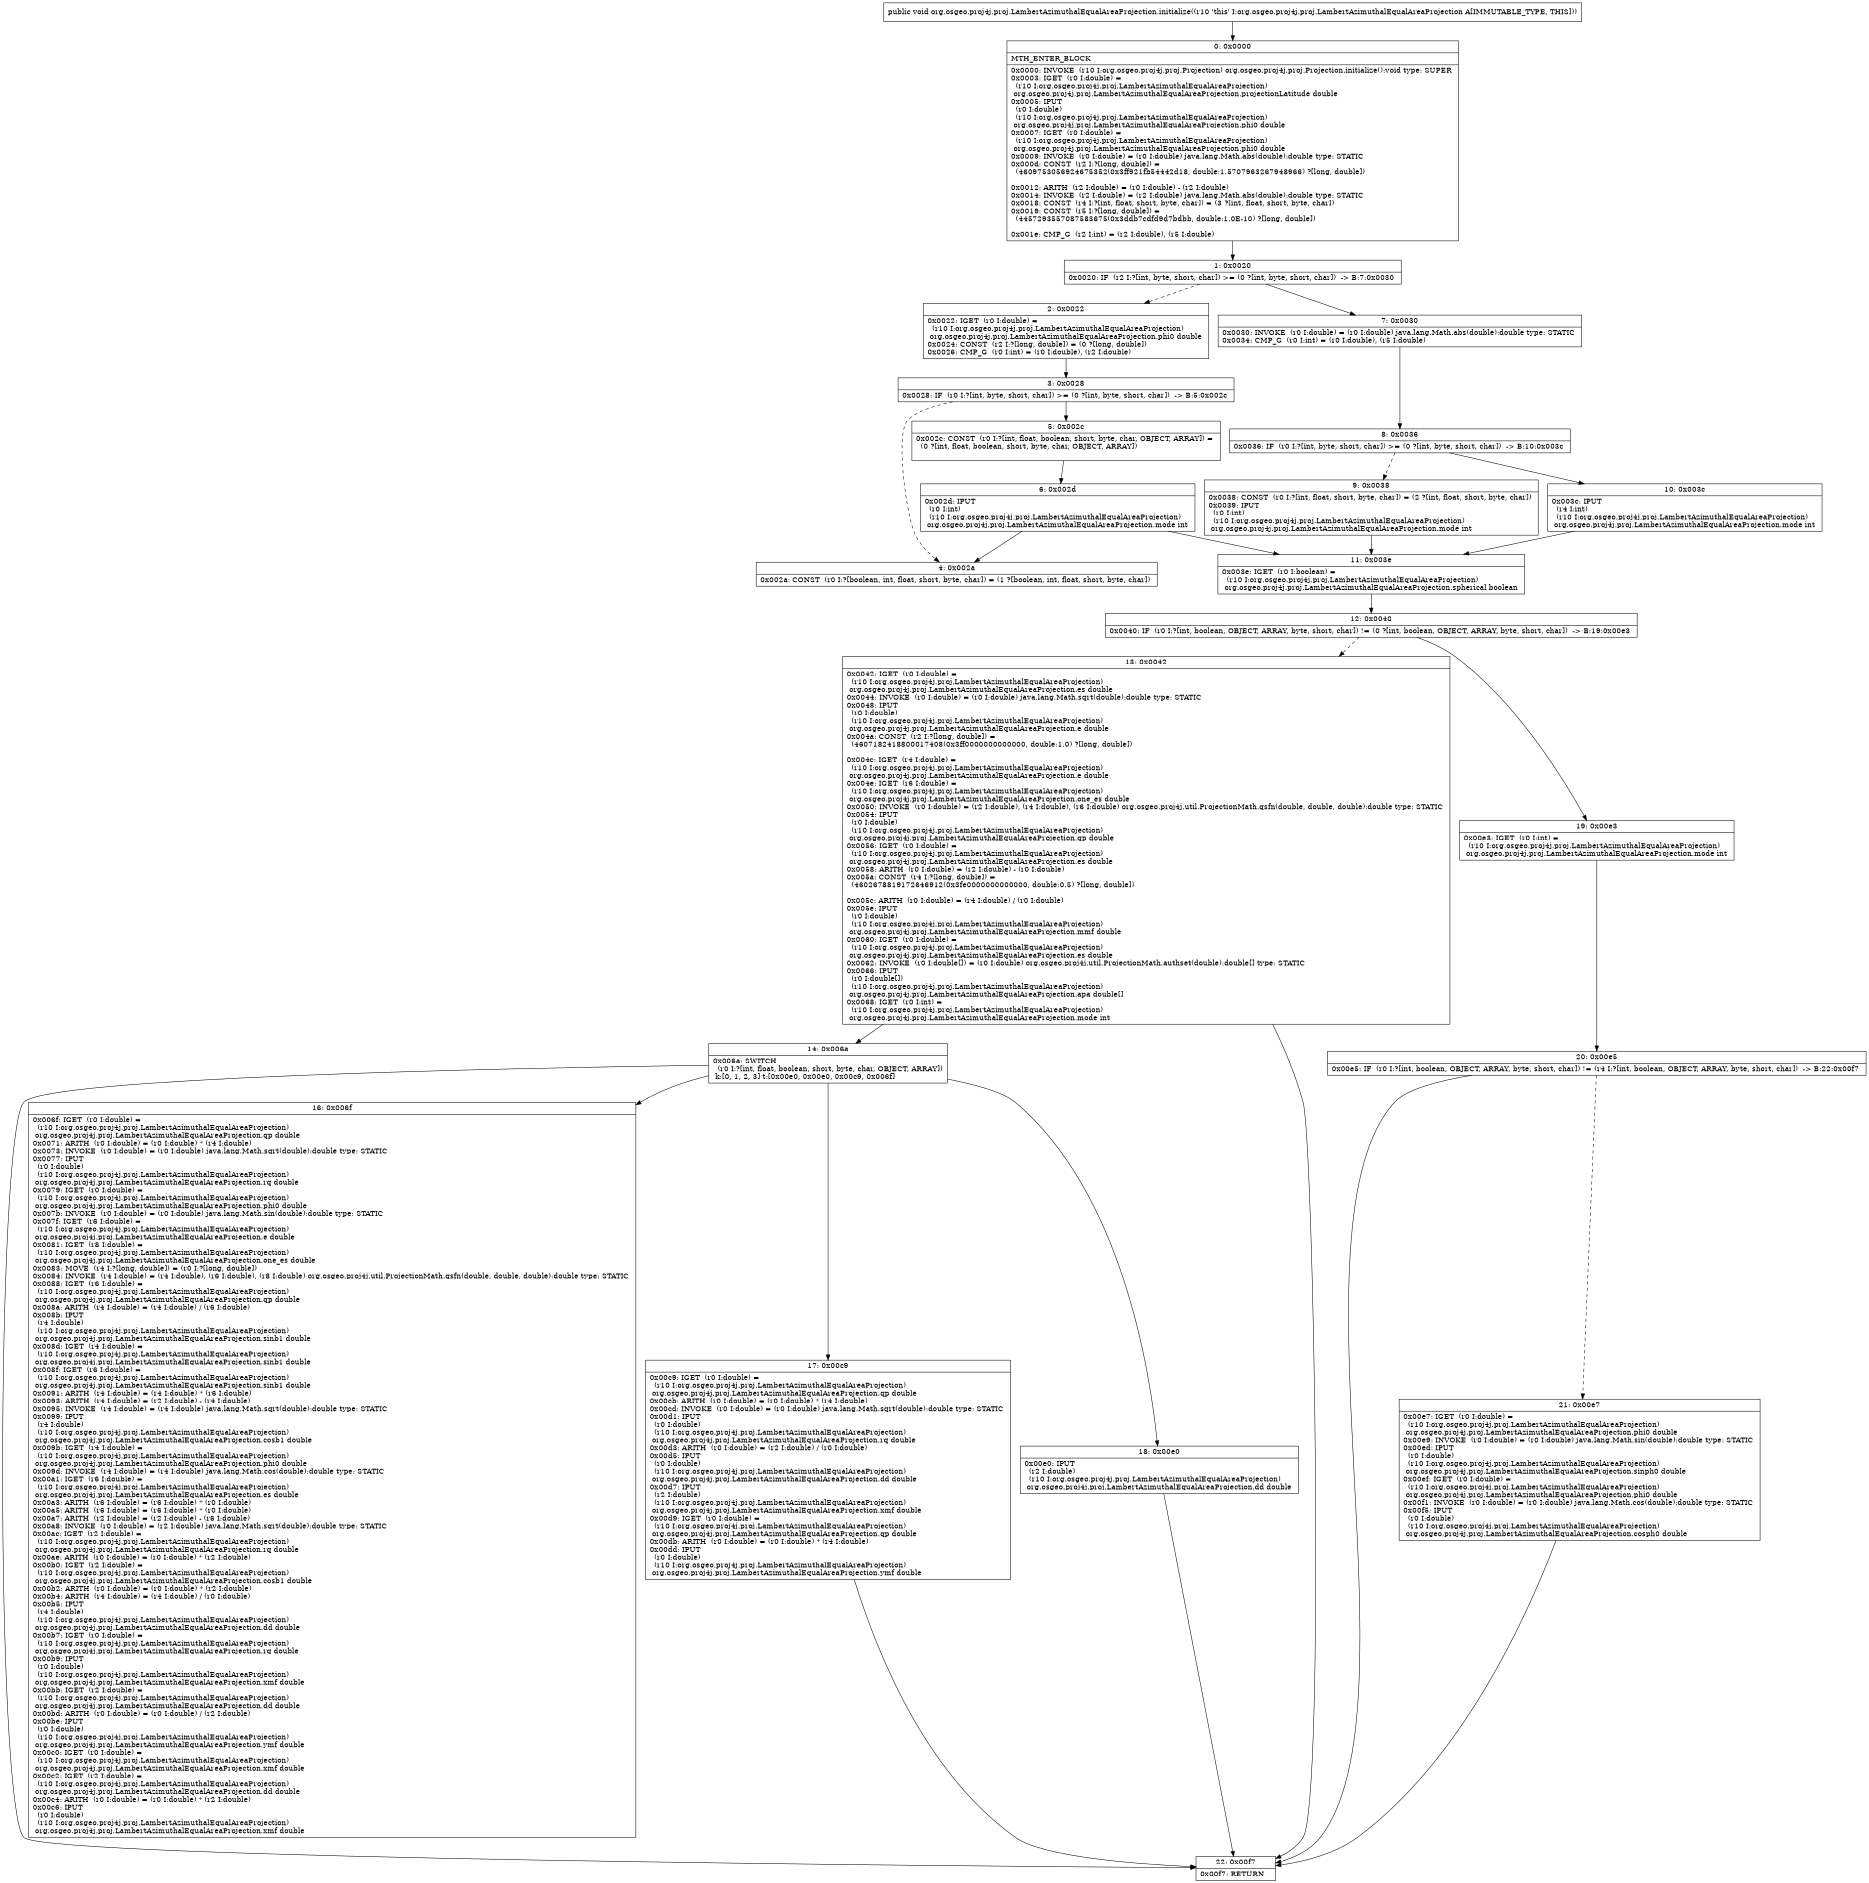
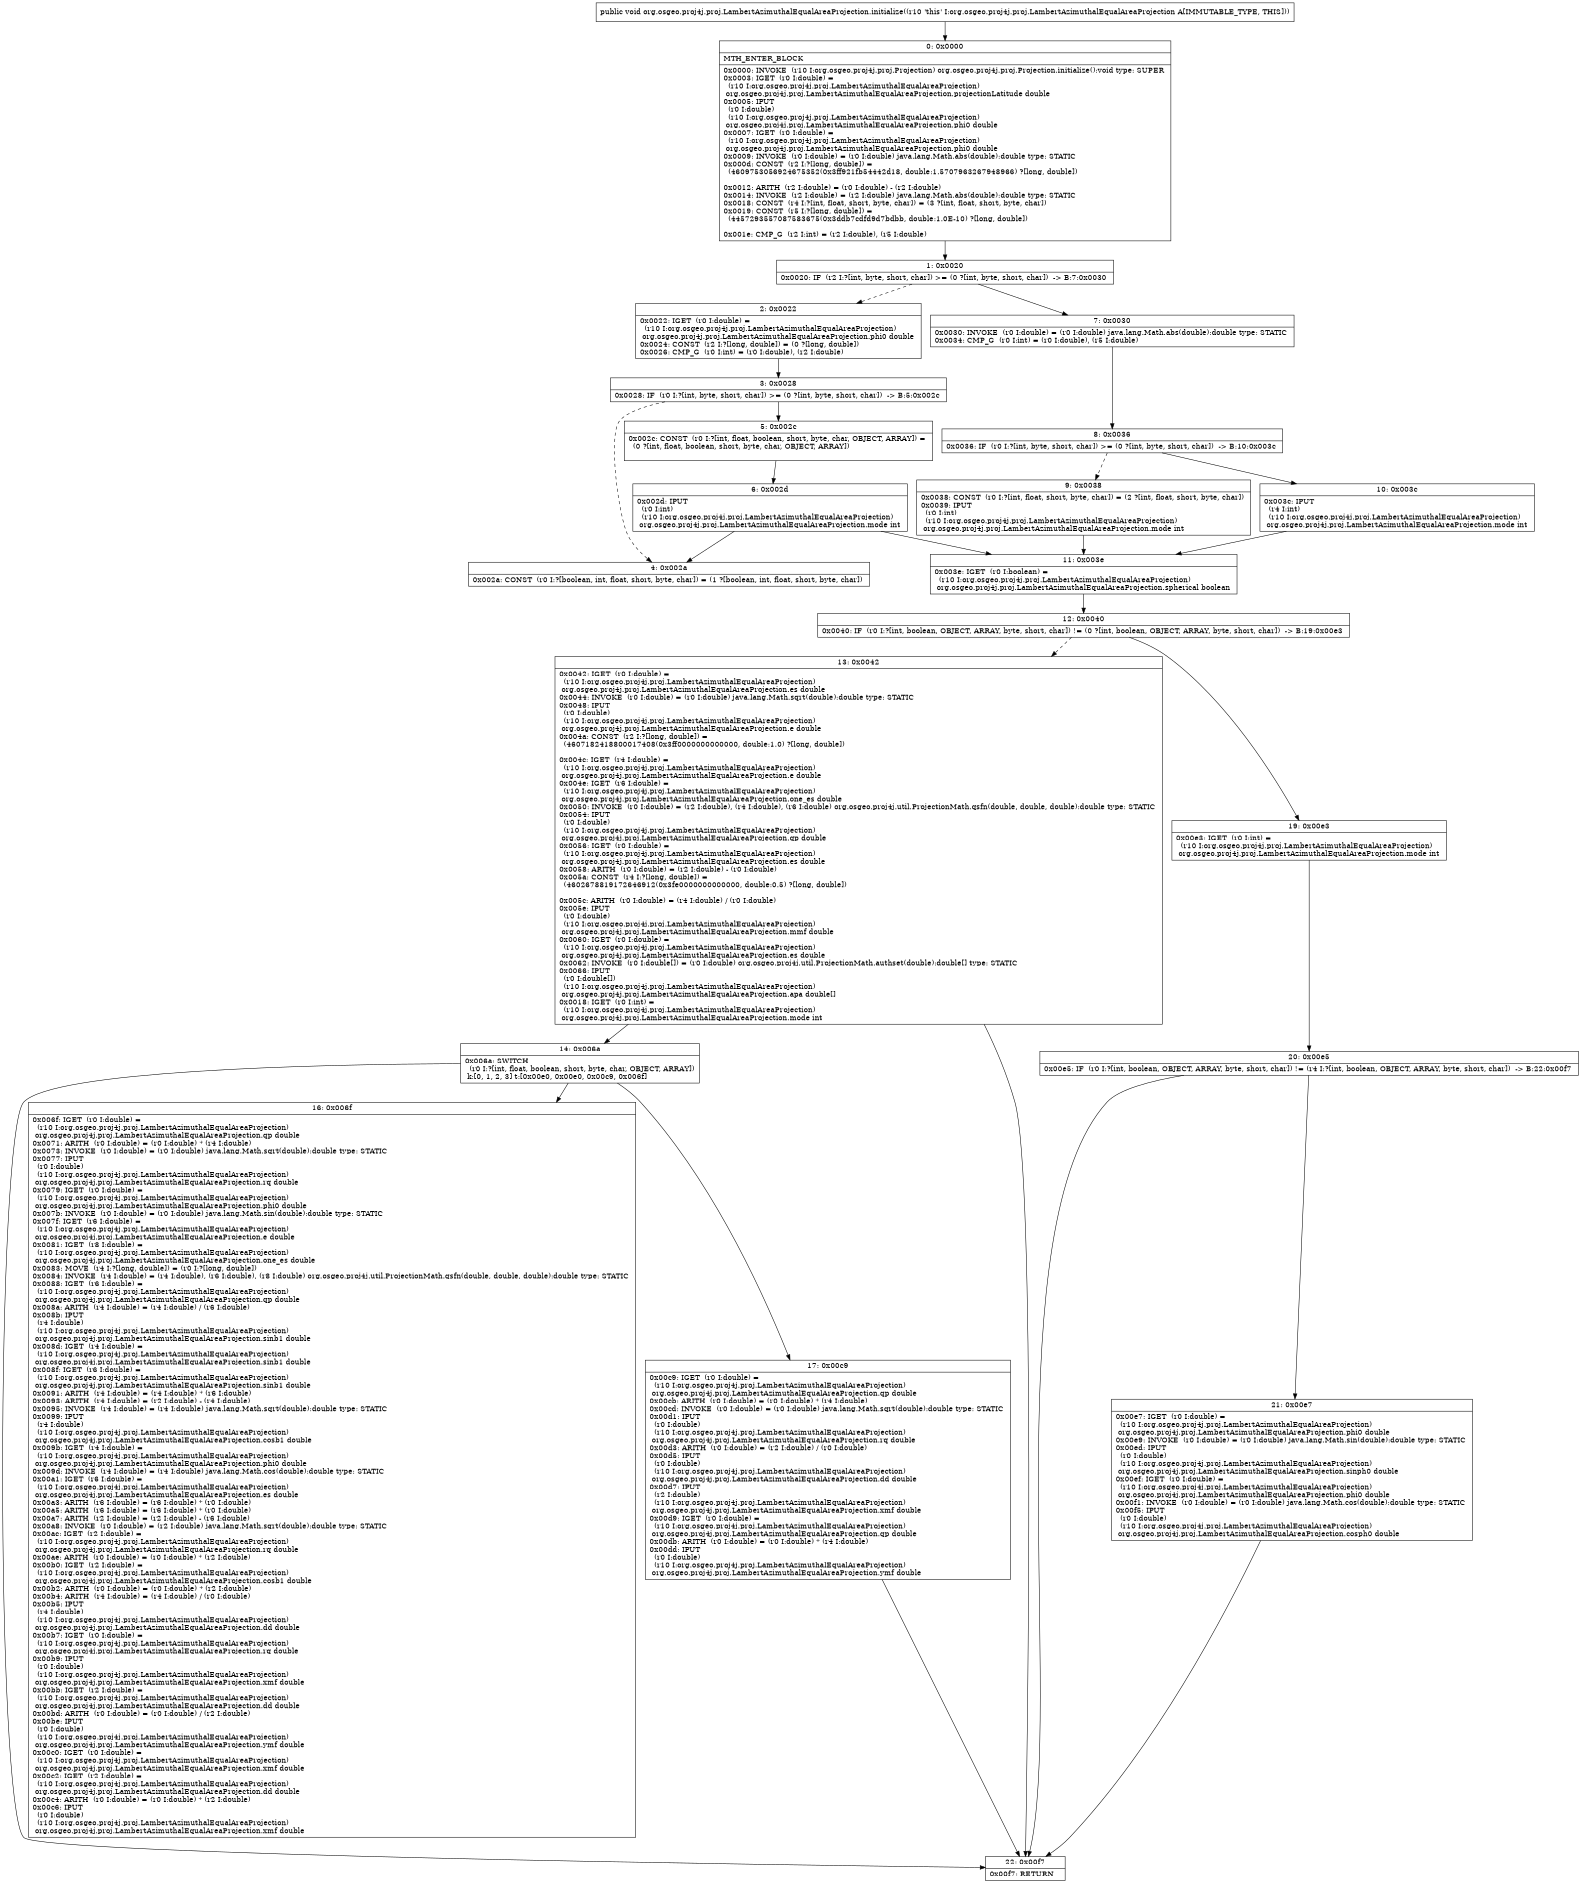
(896, 1002) -> (608, 1002)
(1590, 1234) -> (1302, 1234)
(1159, 1470) -> none
